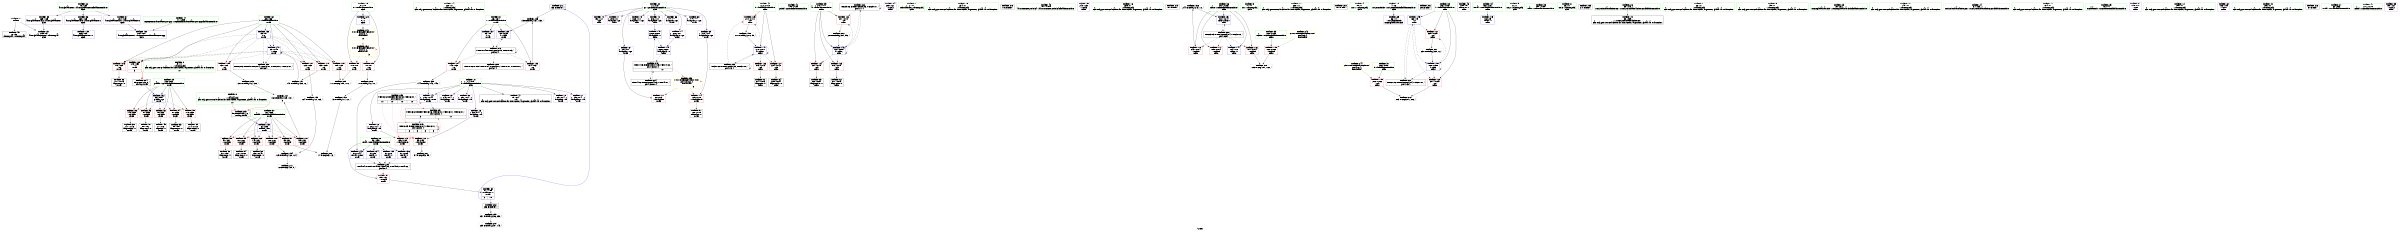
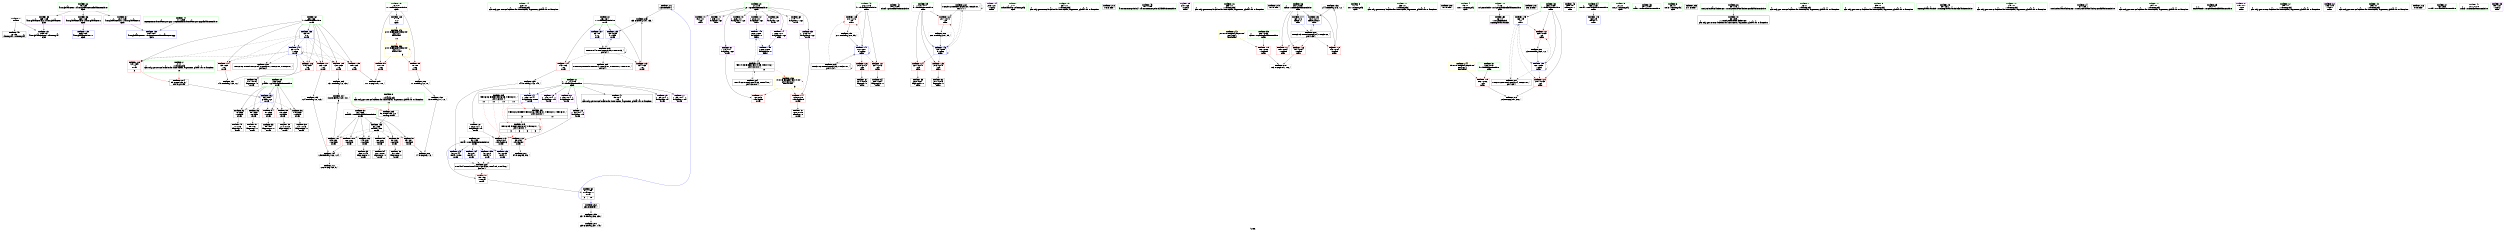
(1228, 41) -> (1304, 27)
(251, 126) -> none
